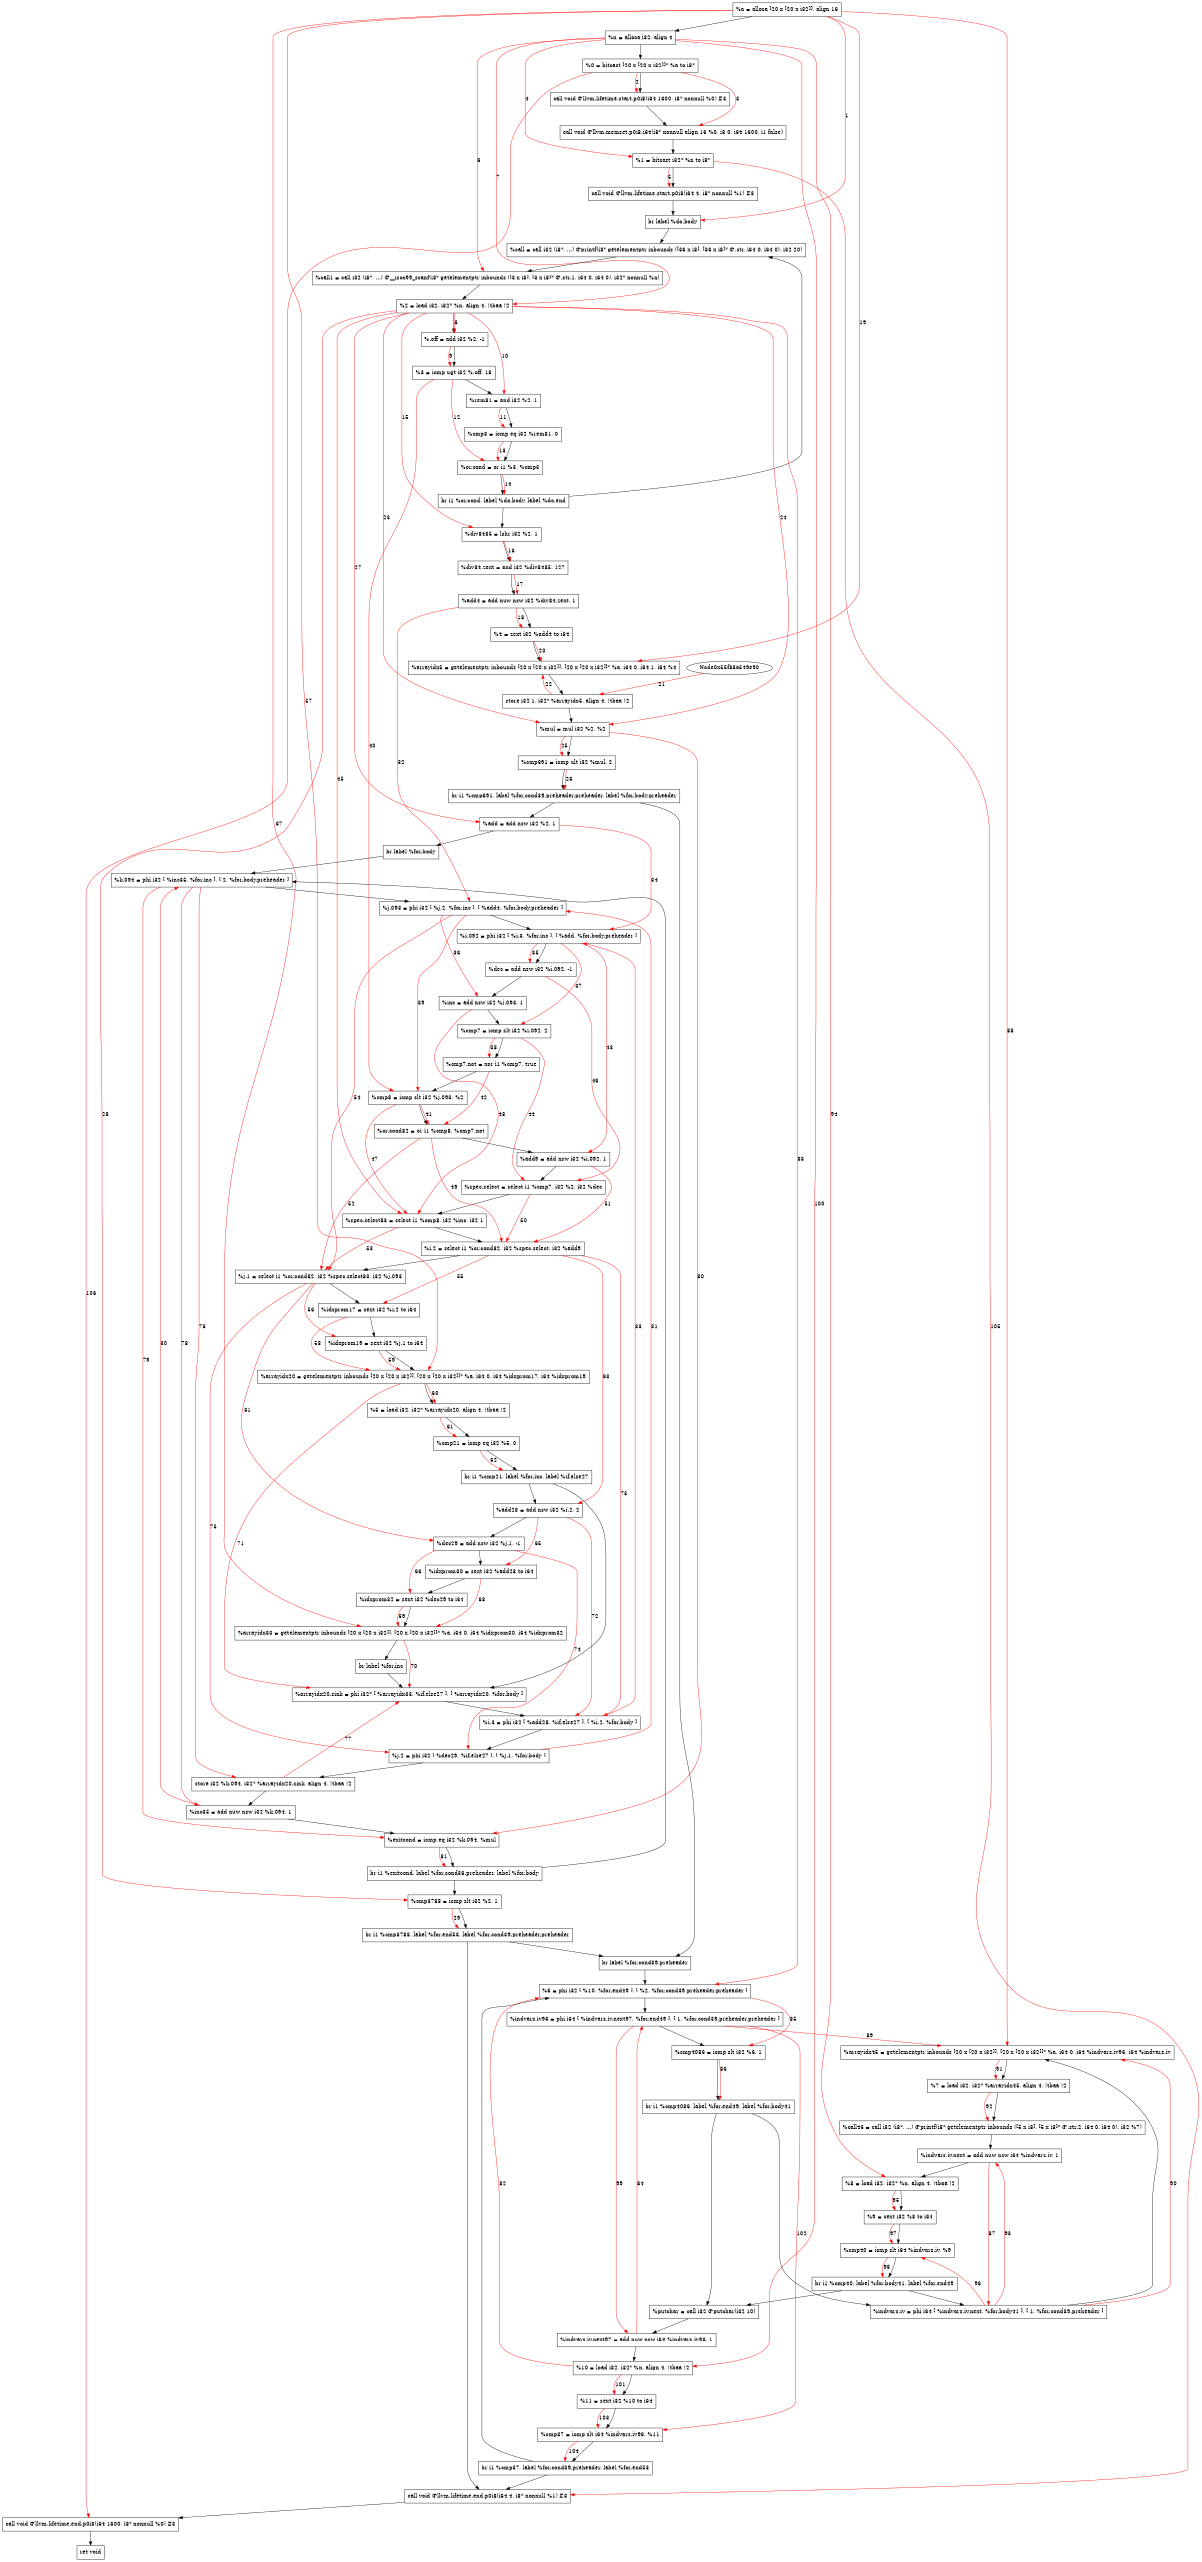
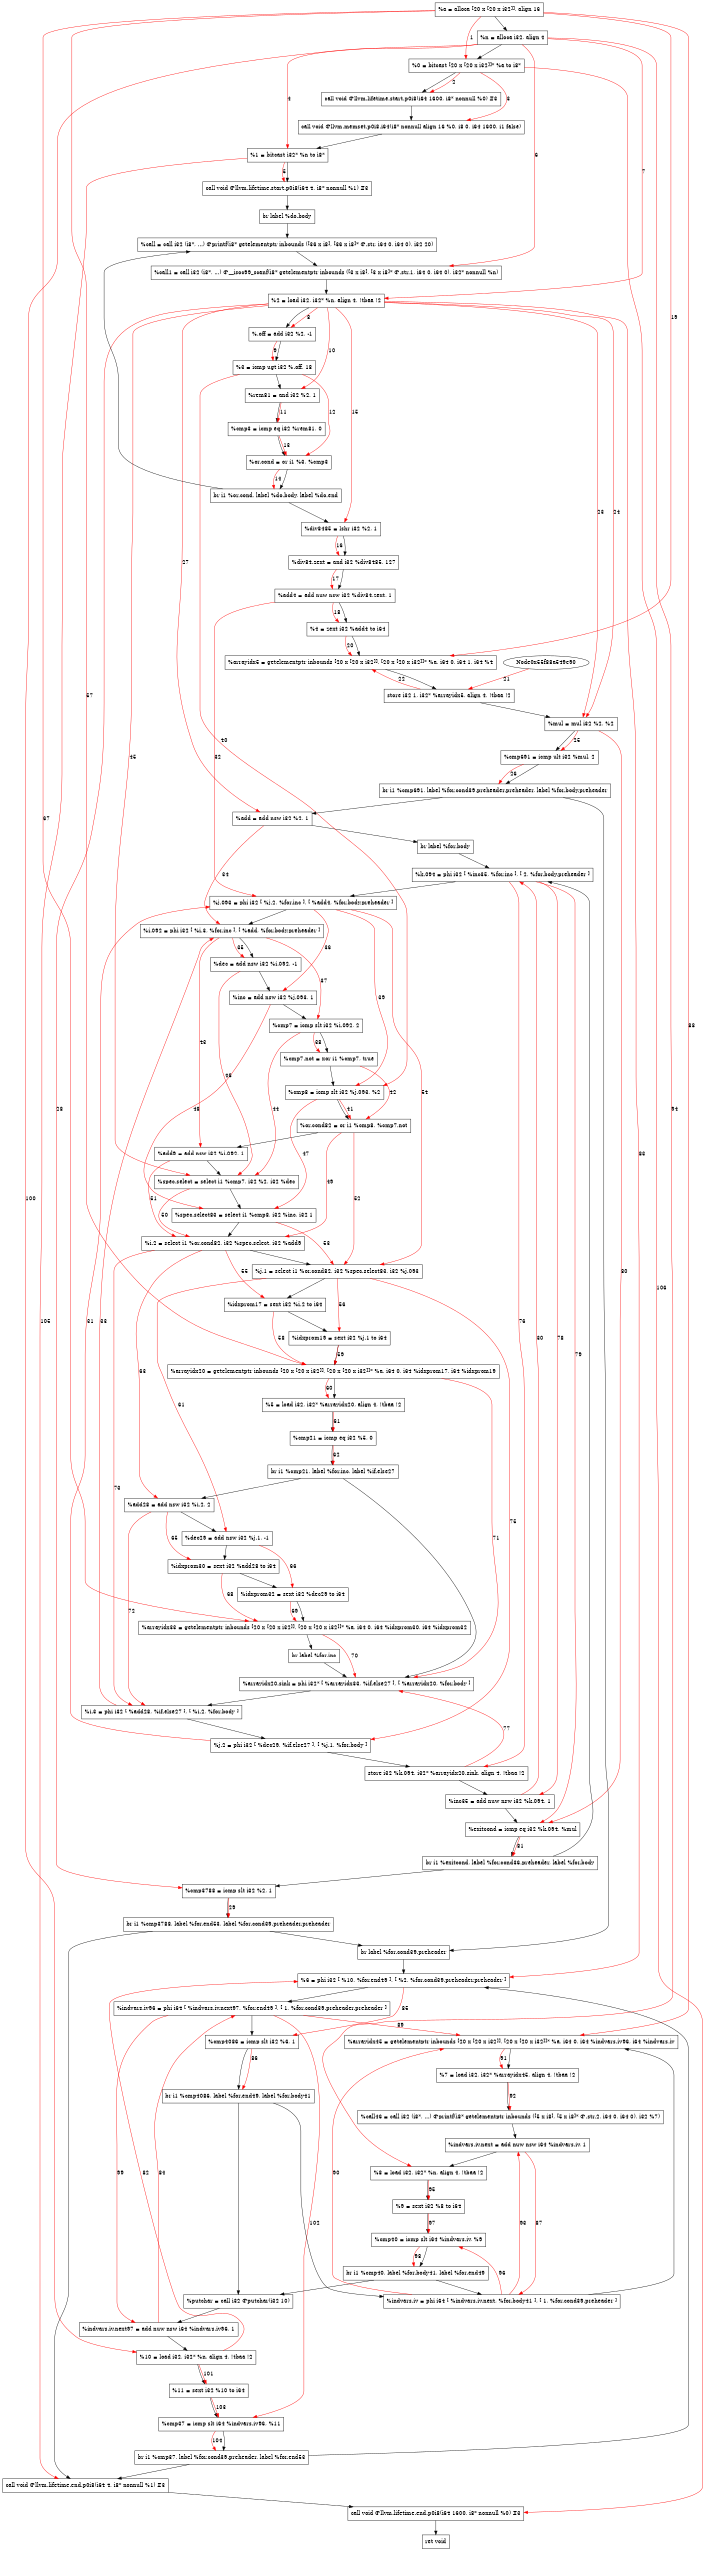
(845, 169) -> (469, 34)
(337, 751) -> (131, 708)
(571, 1655) -> none
